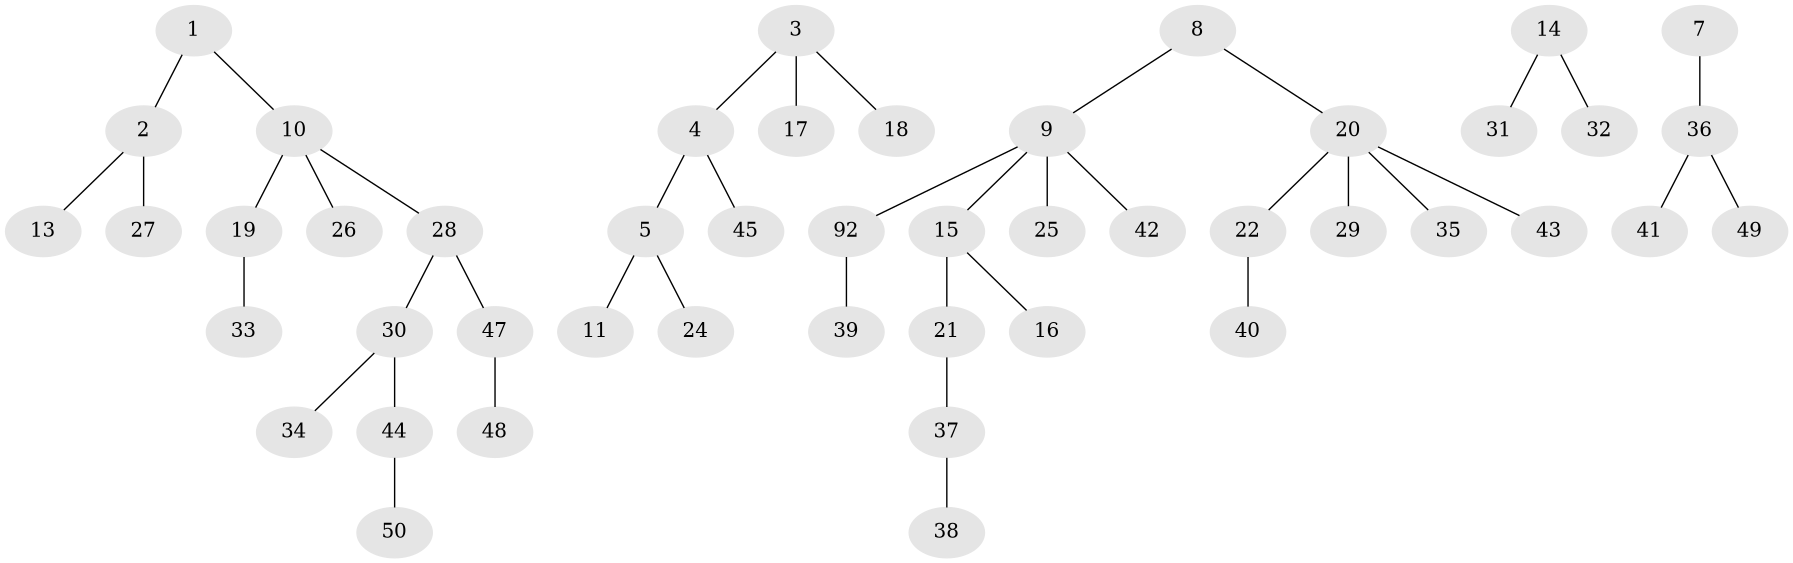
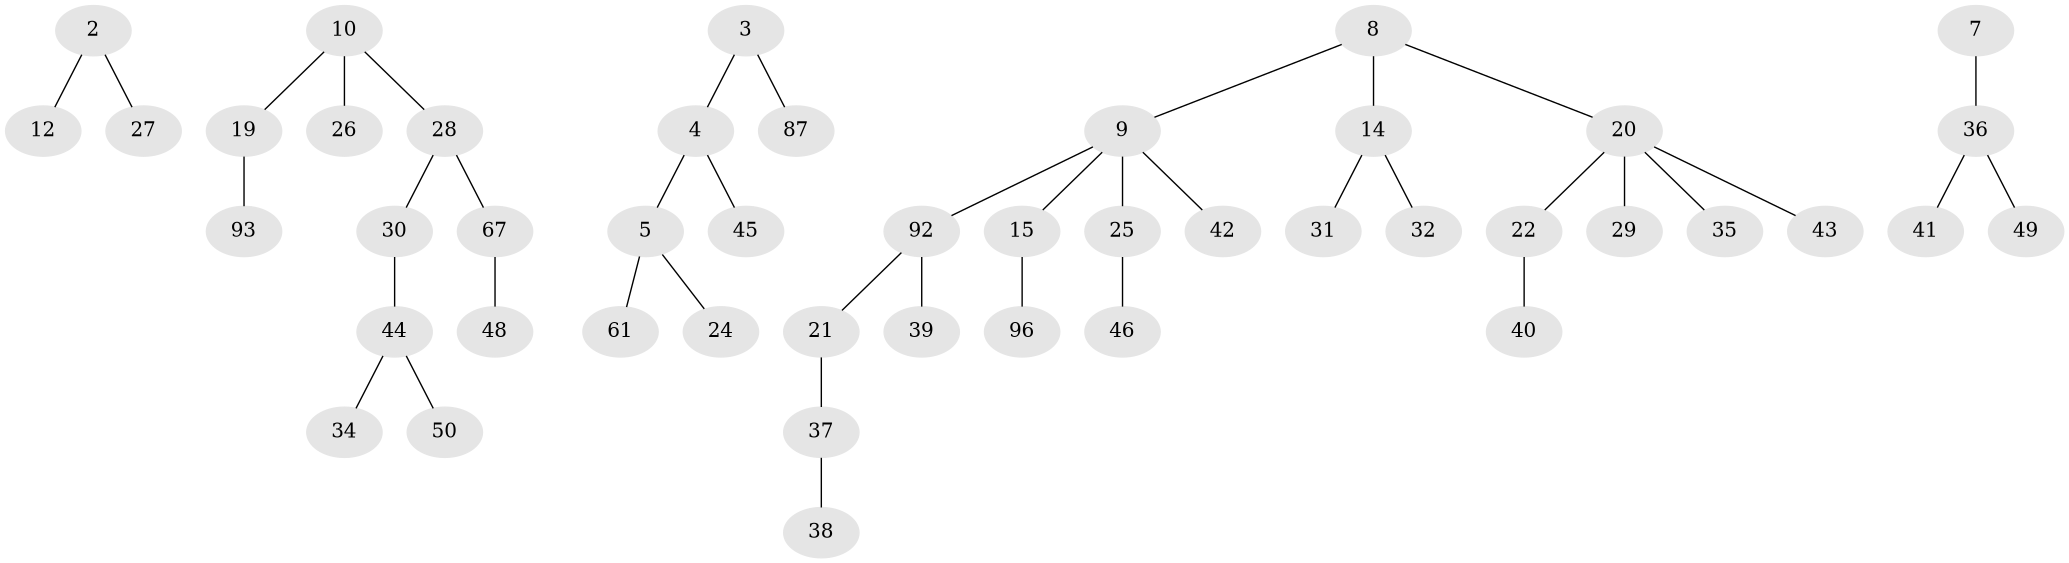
(194, 31) -> none
none -> (1374, 81)
(796, 131) -> (796, 131)
(897, 131) -> none
(43, 231) -> (43, 131)
(947, 282) -> (872, 282)
(244, 332) -> (244, 231)
(495, 332) -> (495, 231)
(595, 332) -> (621, 332)
(1047, 332) -> (1022, 332)
none -> (1123, 332)
(345, 382) -> (369, 382)
